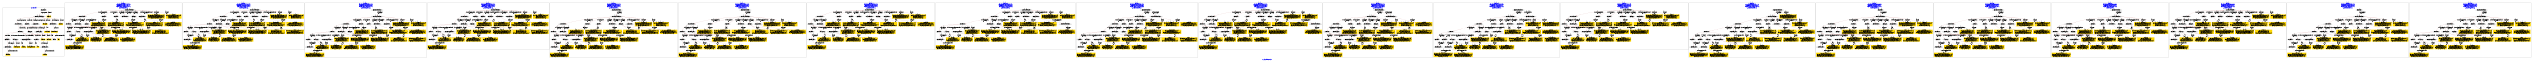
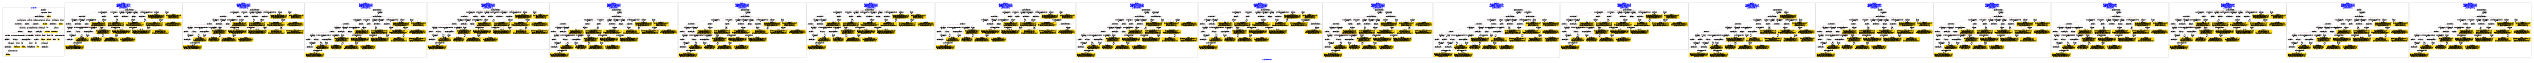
(31, 47) -> (31, 47)
(45, 55) -> none
